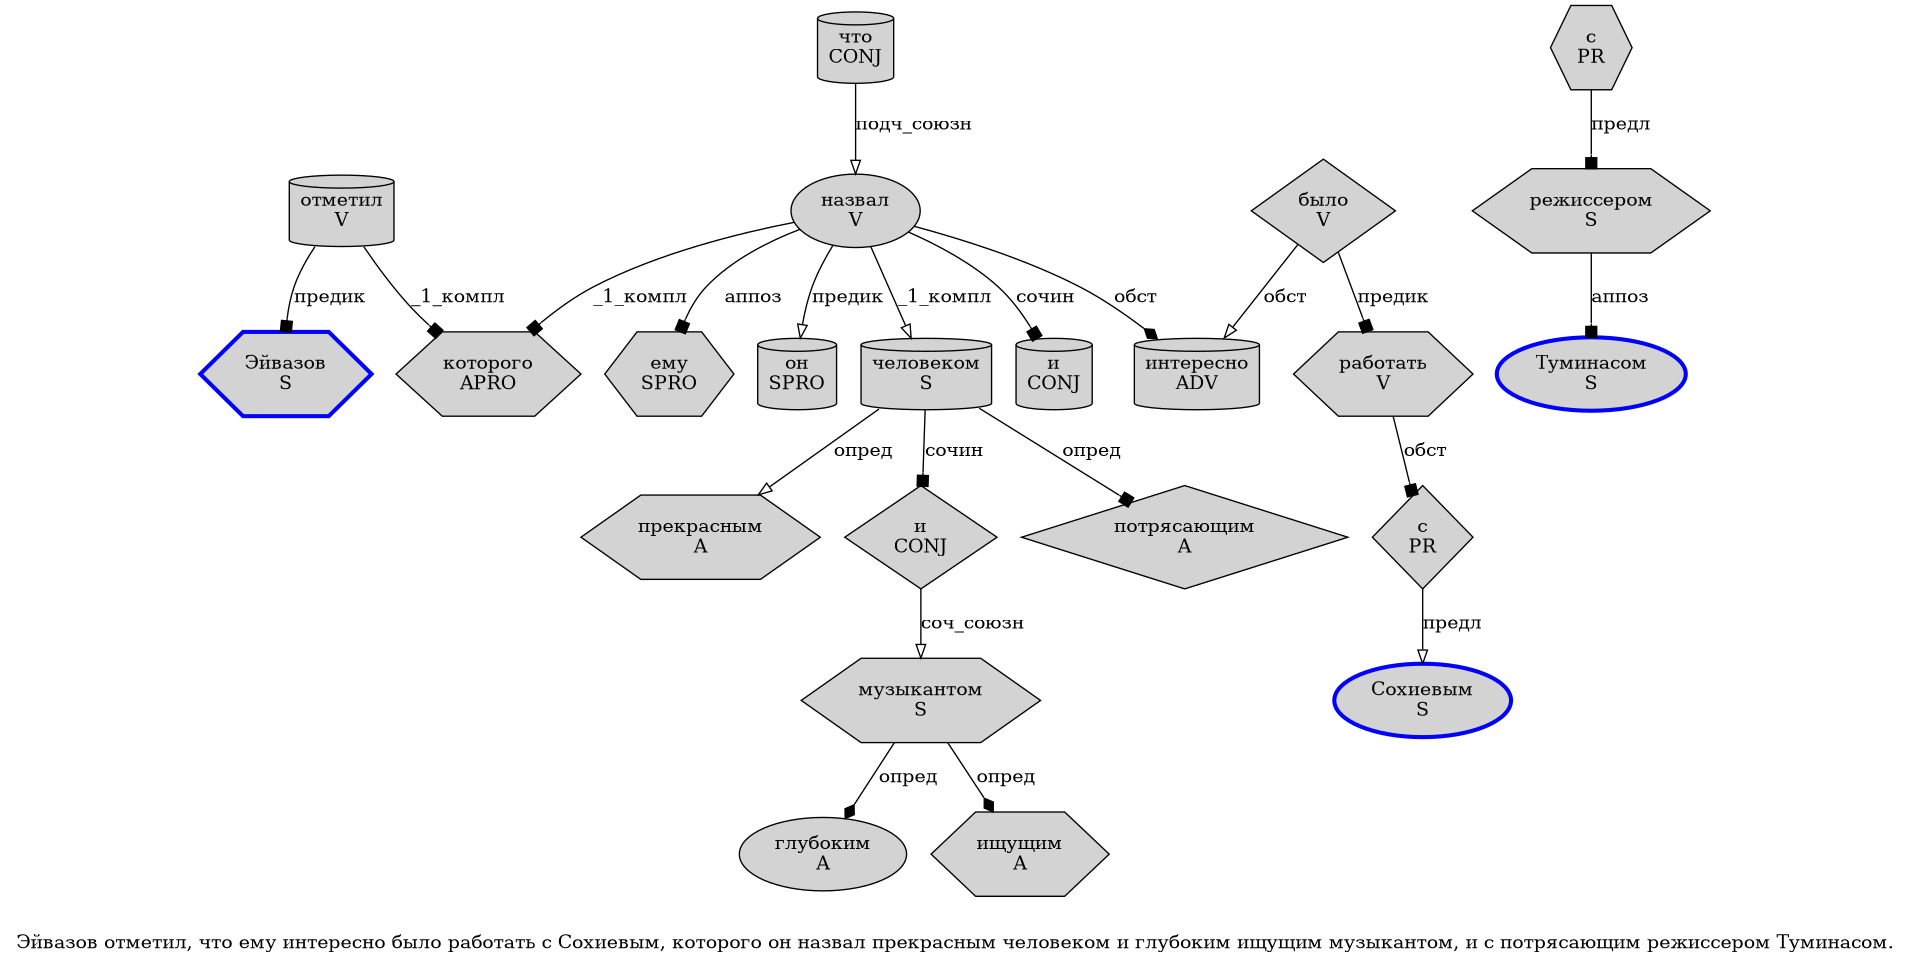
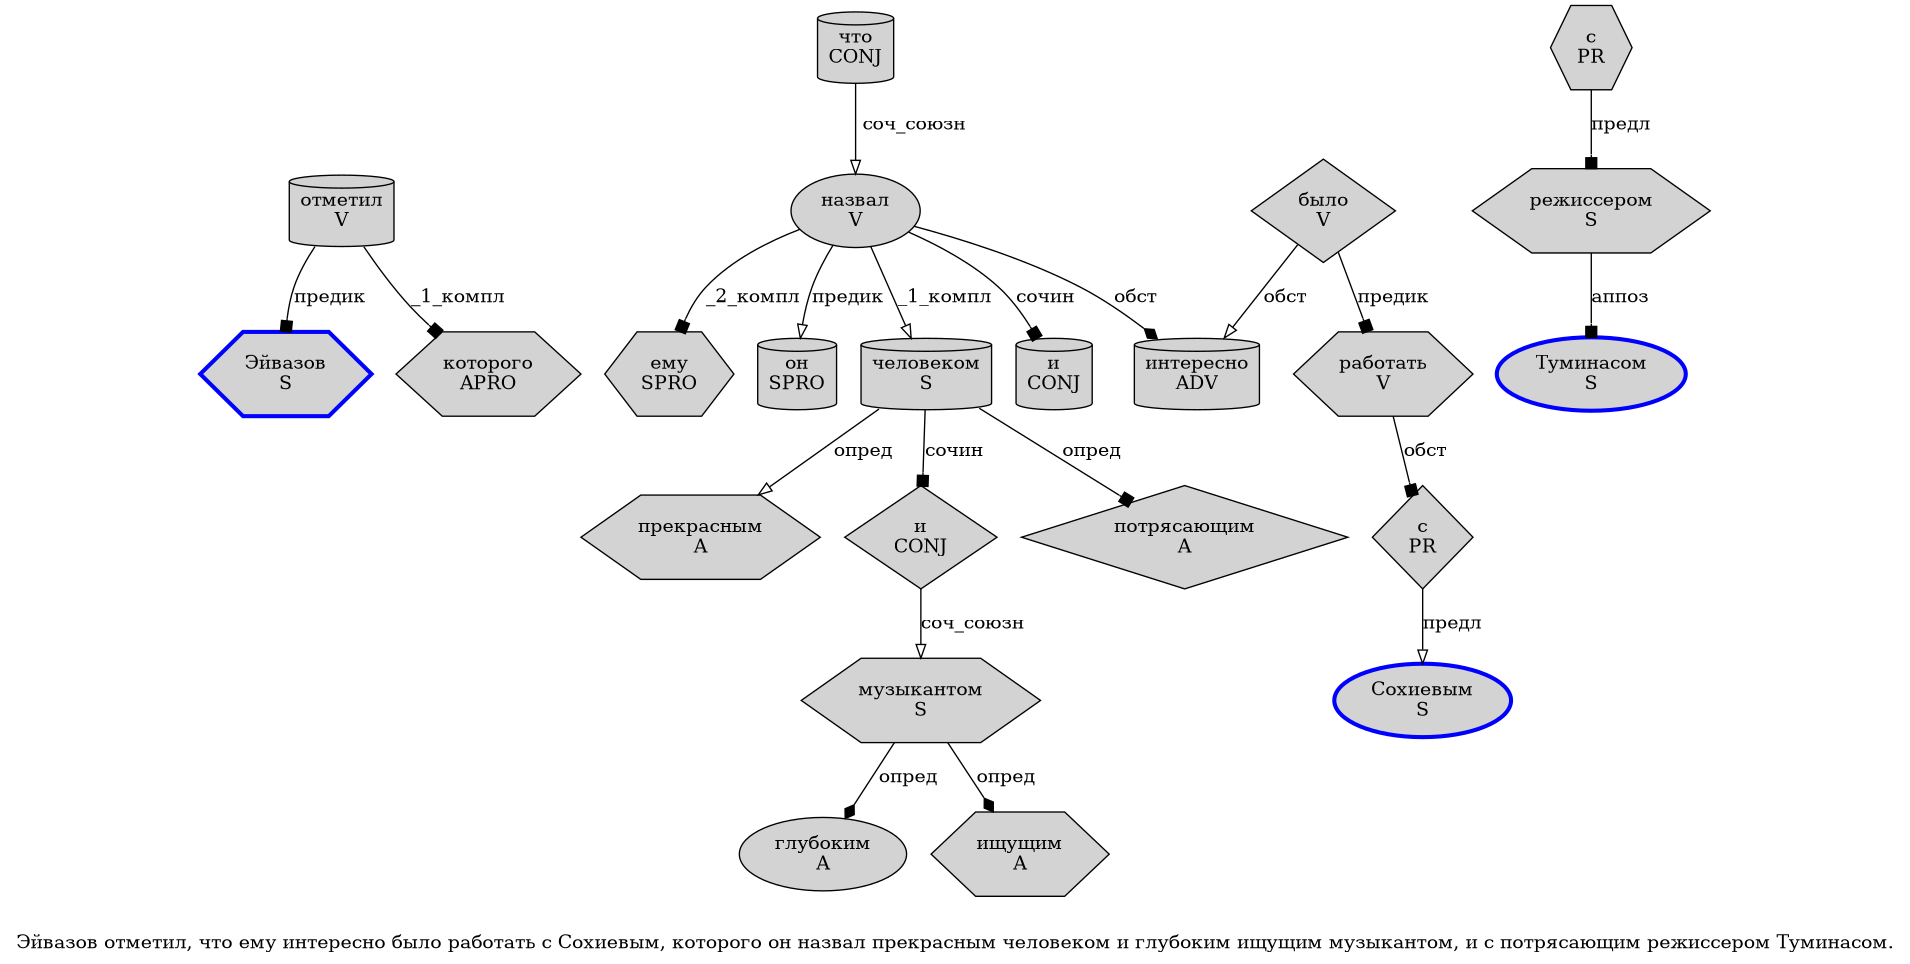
(914, 124) -> (914, 124)
(661, 258) -> none
(754, 297) -> (754, 297)
